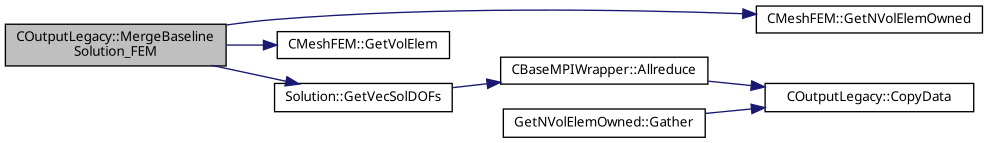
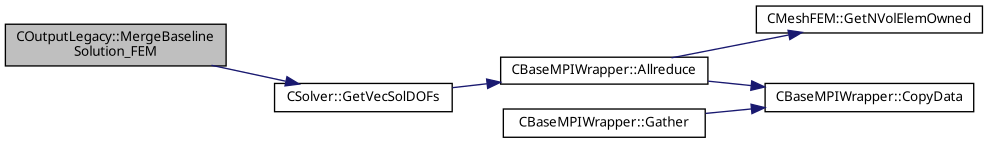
(484, 11) -> (730, 46)
(363, 45) -> none
(363, 98) -> (363, 98)
(869, 98) -> (869, 98)
(604, 123) -> (604, 123)
